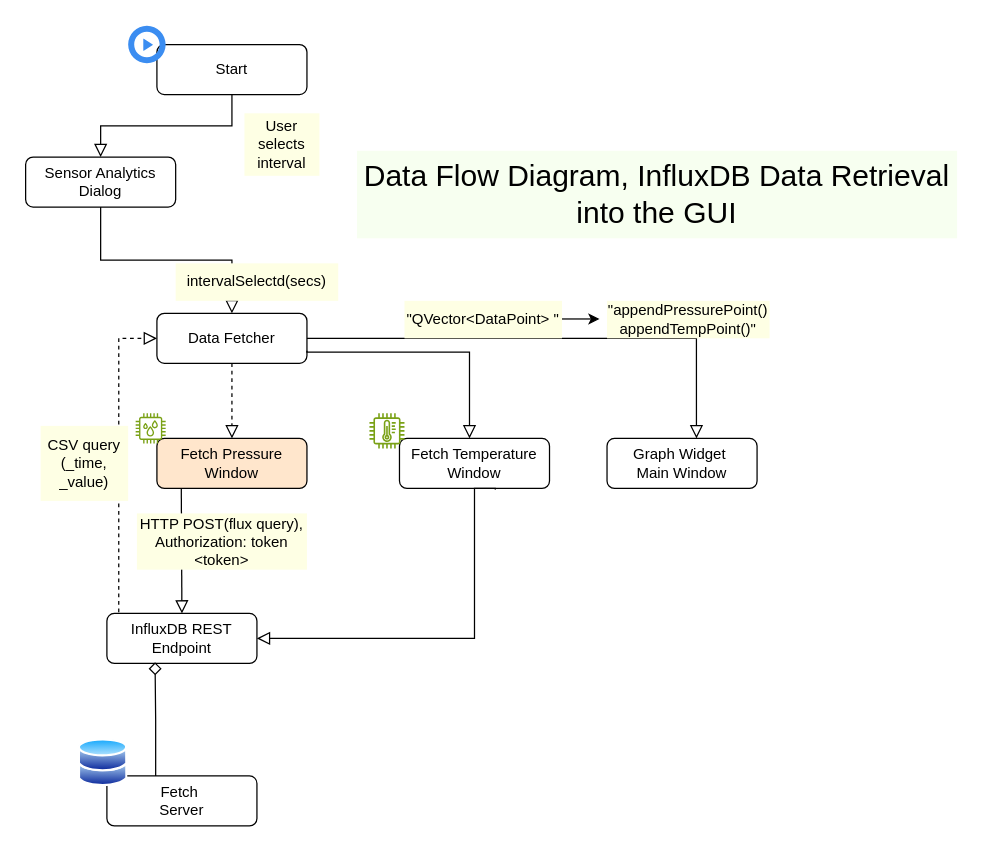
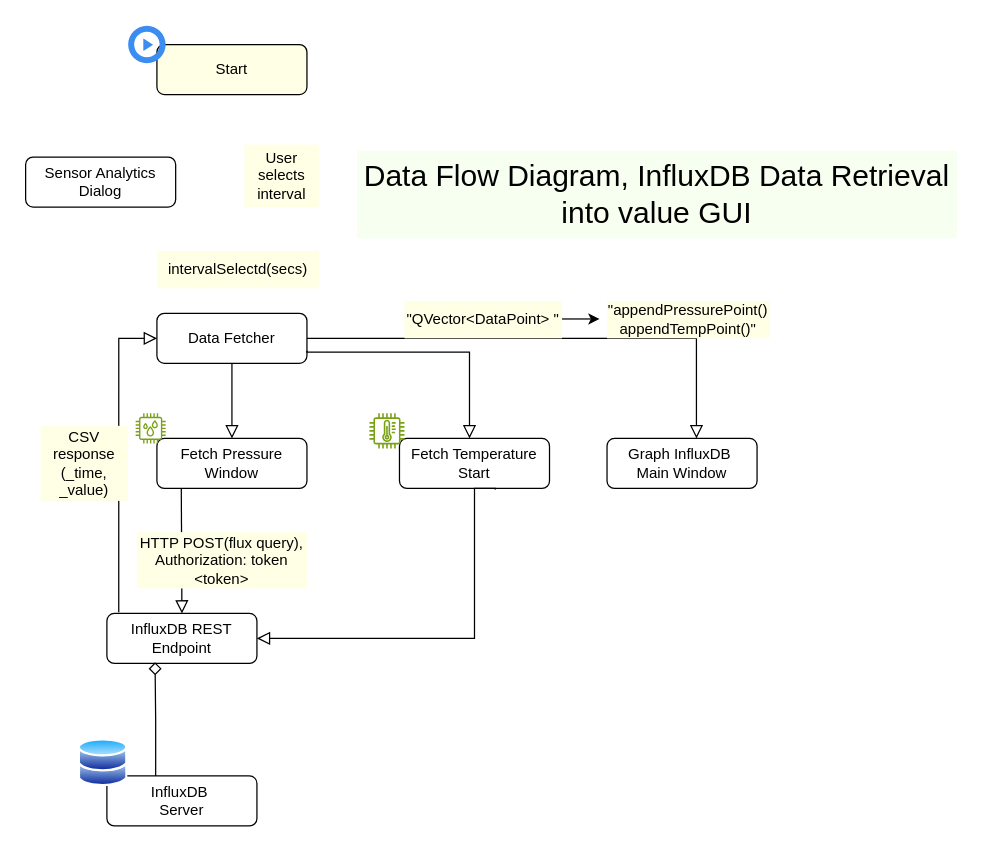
(232, 69) -> (232, 69)
(173, 126) -> none
(282, 144) -> (282, 176)
(657, 194) -> (657, 194)
(153, 260) -> none
(257, 282) -> (238, 269)
(119, 370) -> (119, 370)
(232, 394) -> (232, 394)
(84, 463) -> (84, 463)
(232, 463) -> (232, 463)
(474, 463) -> (474, 463)
(682, 463) -> (682, 463)
(222, 541) -> (222, 560)
(182, 801) -> (182, 801)
